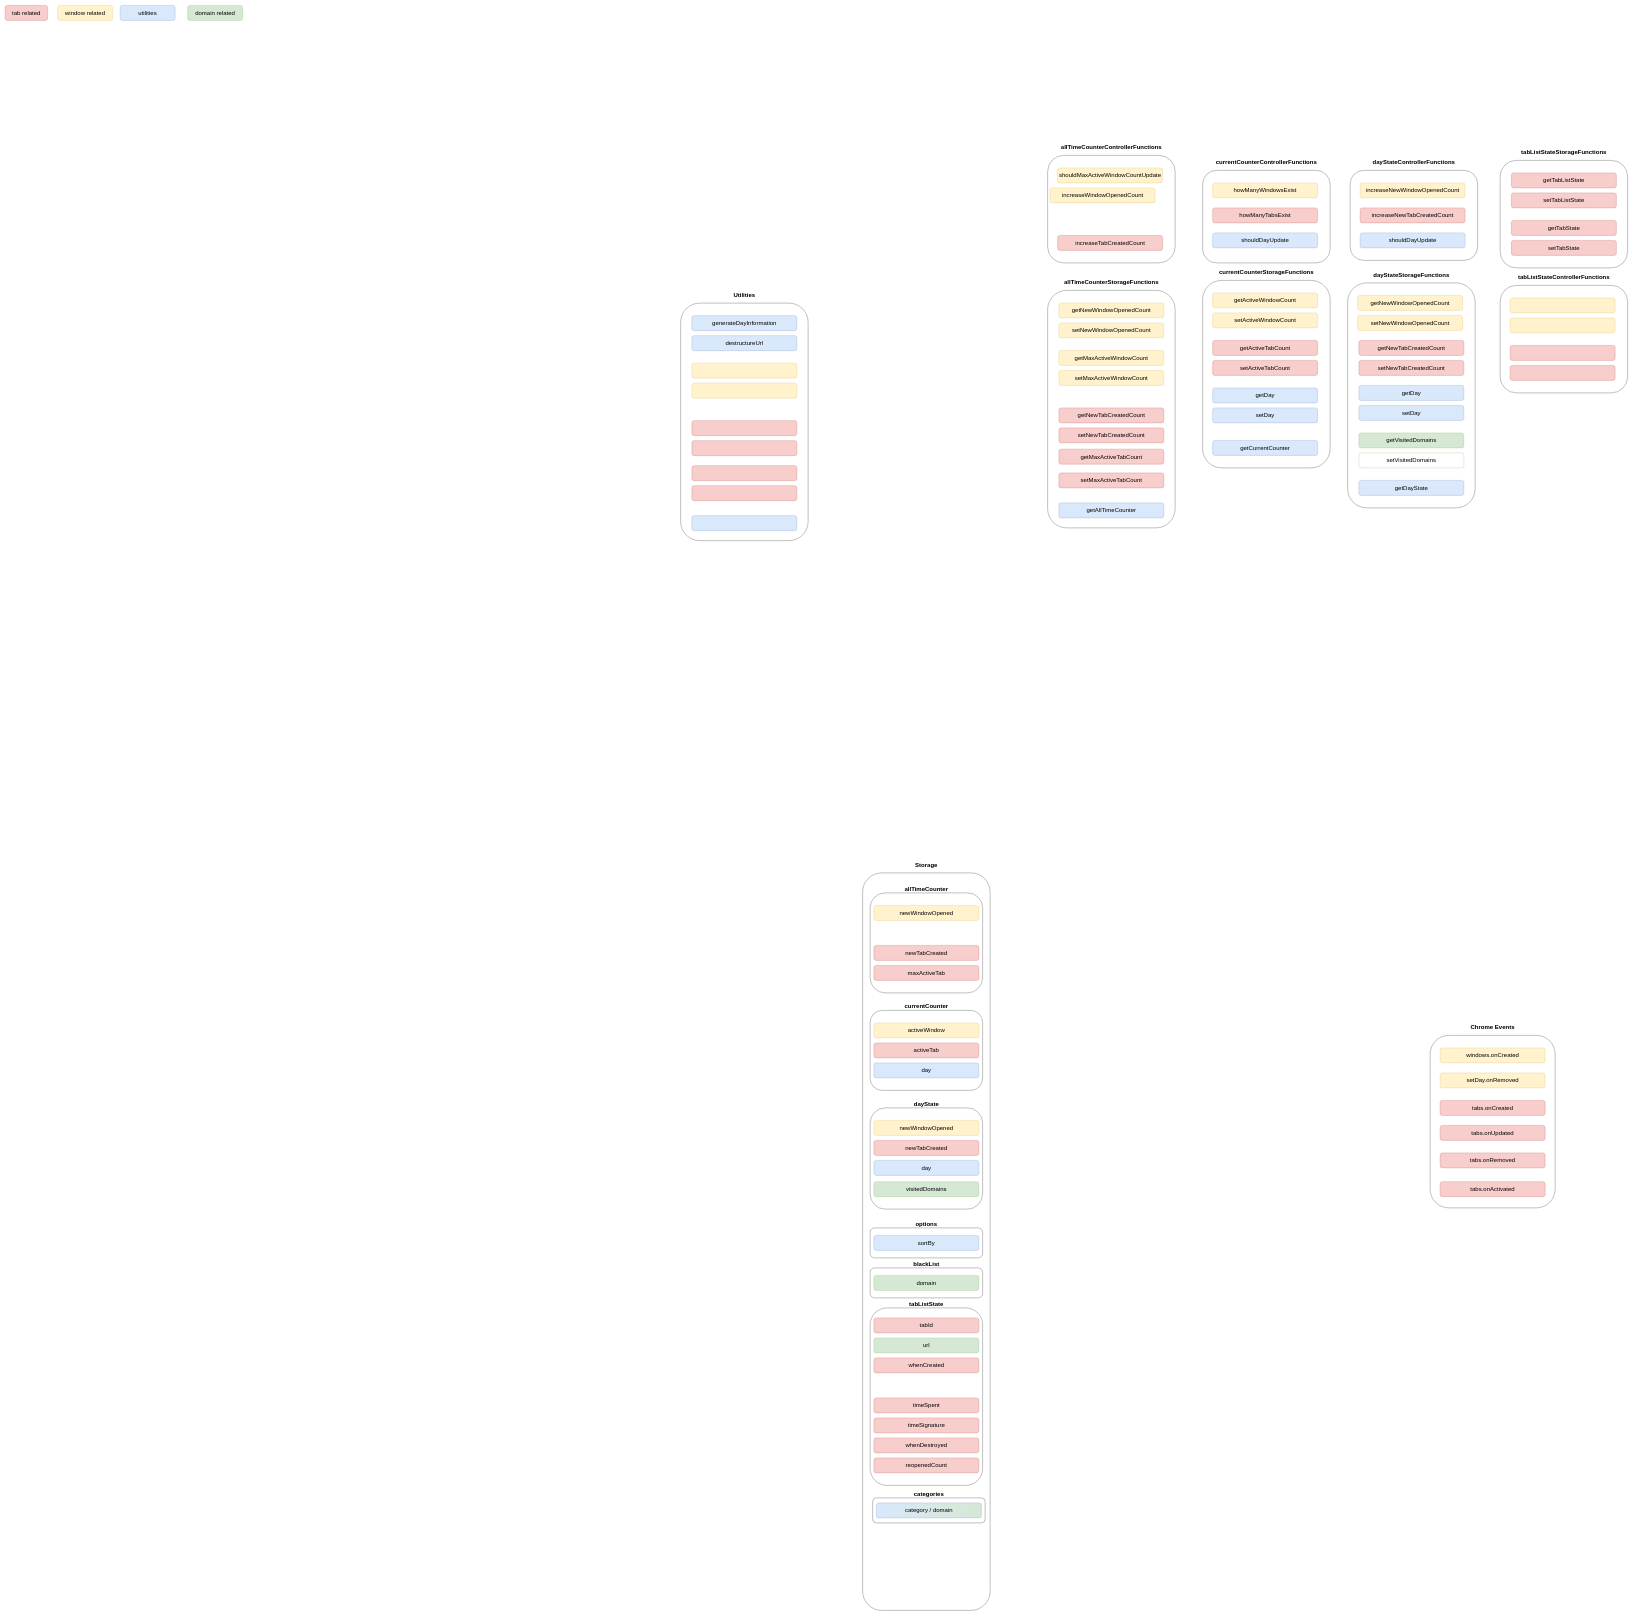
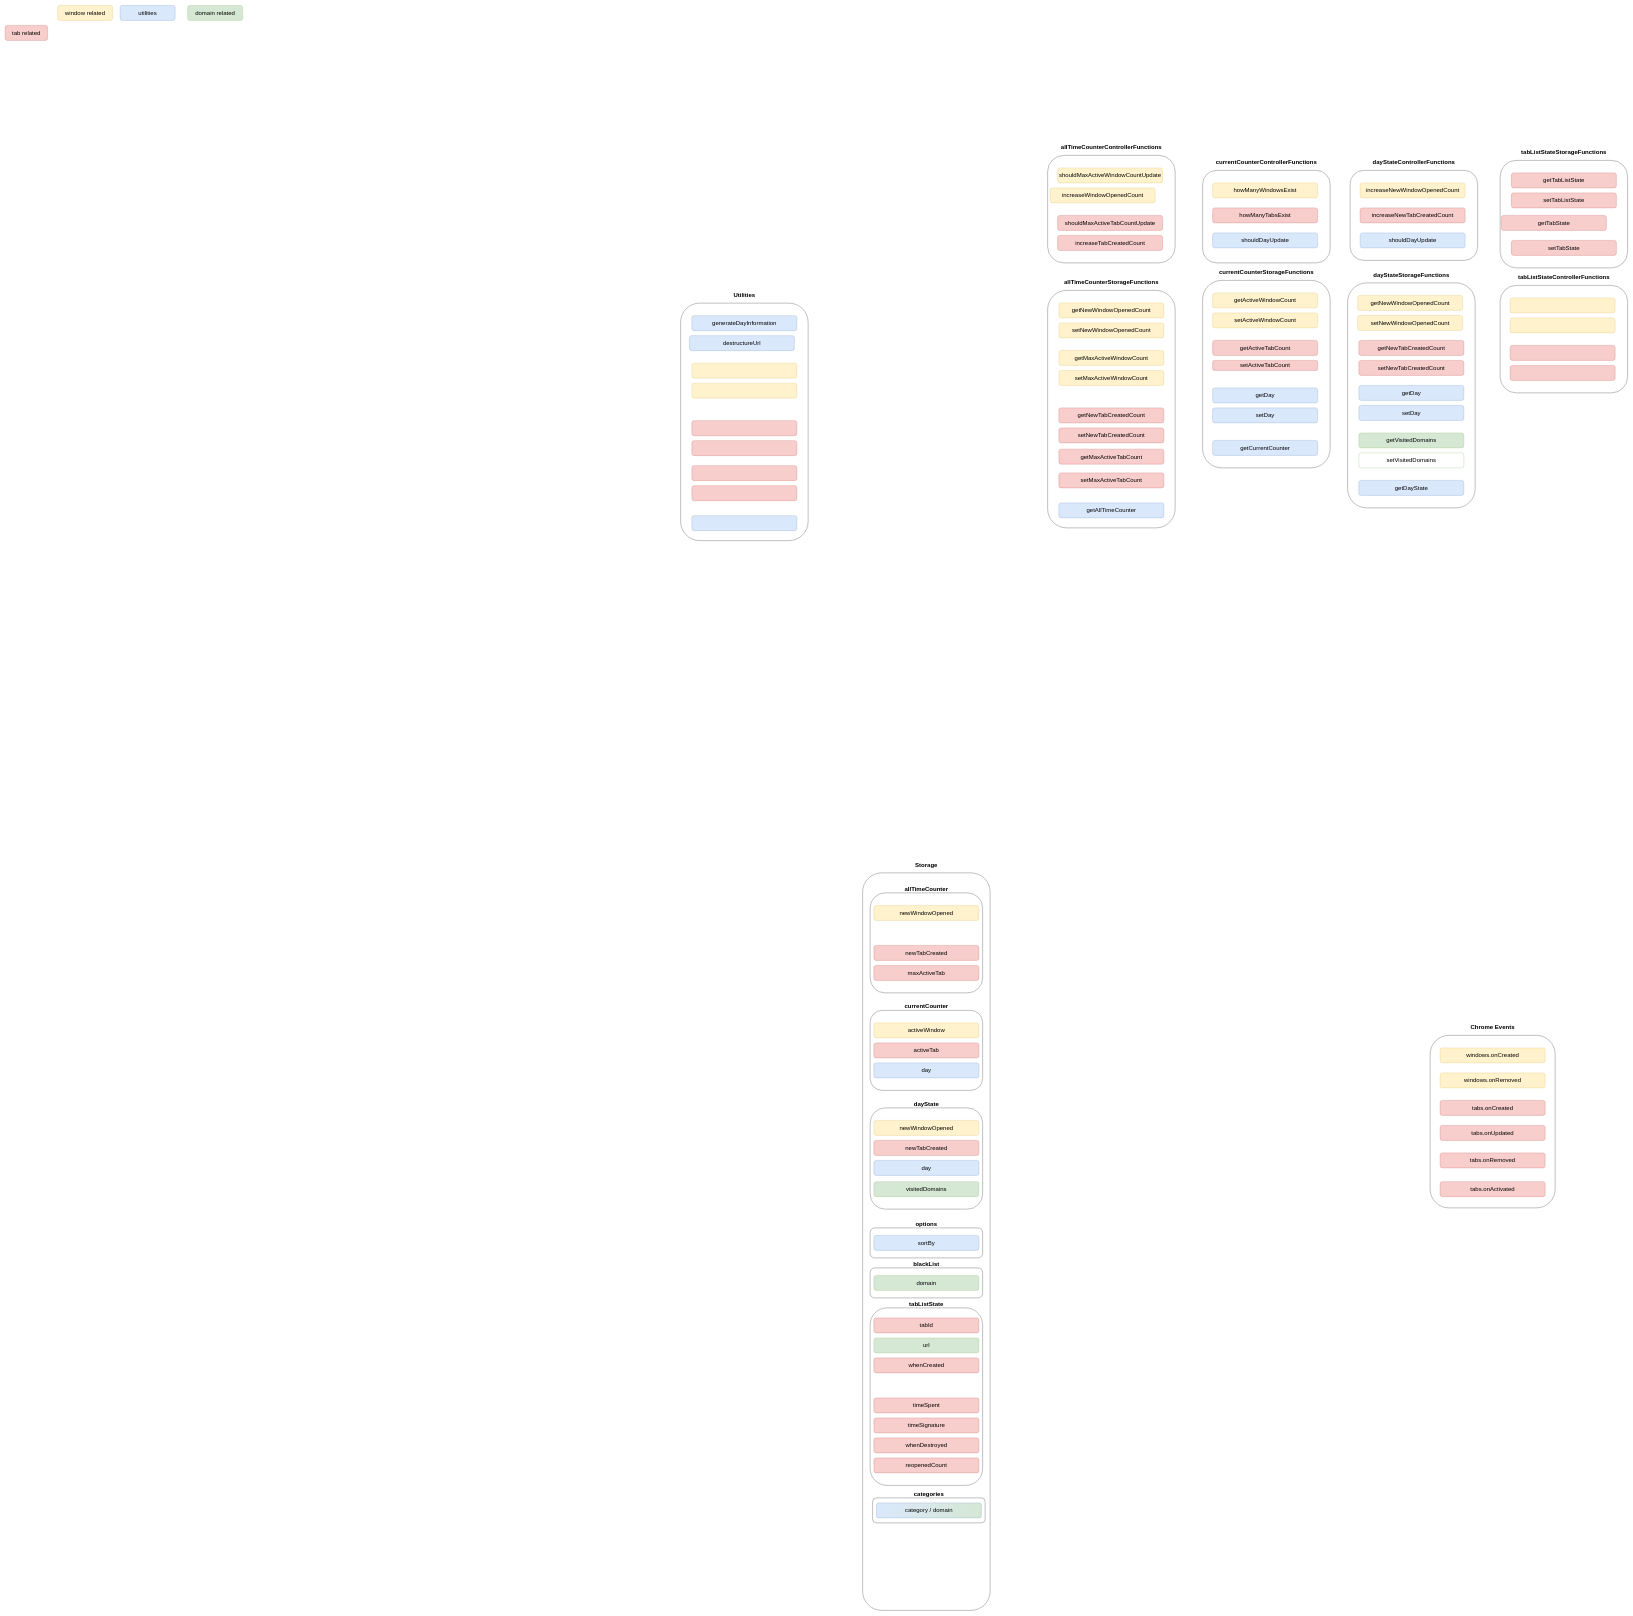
(26, 13) -> (26, 33)
none -> (1110, 223)
(1564, 228) -> (1554, 223)
(744, 343) -> (742, 343)
(1265, 368) -> (1265, 365)
(1493, 1080) -> (1493, 1080)
